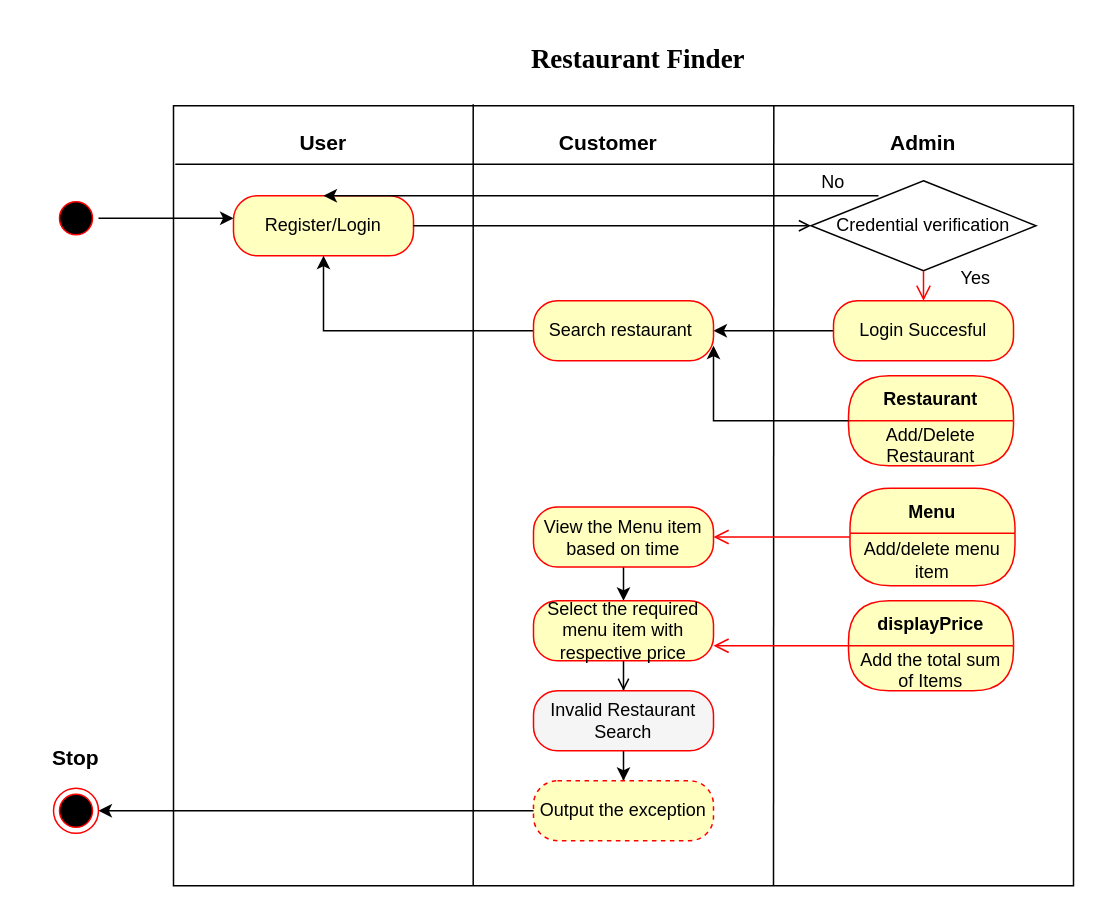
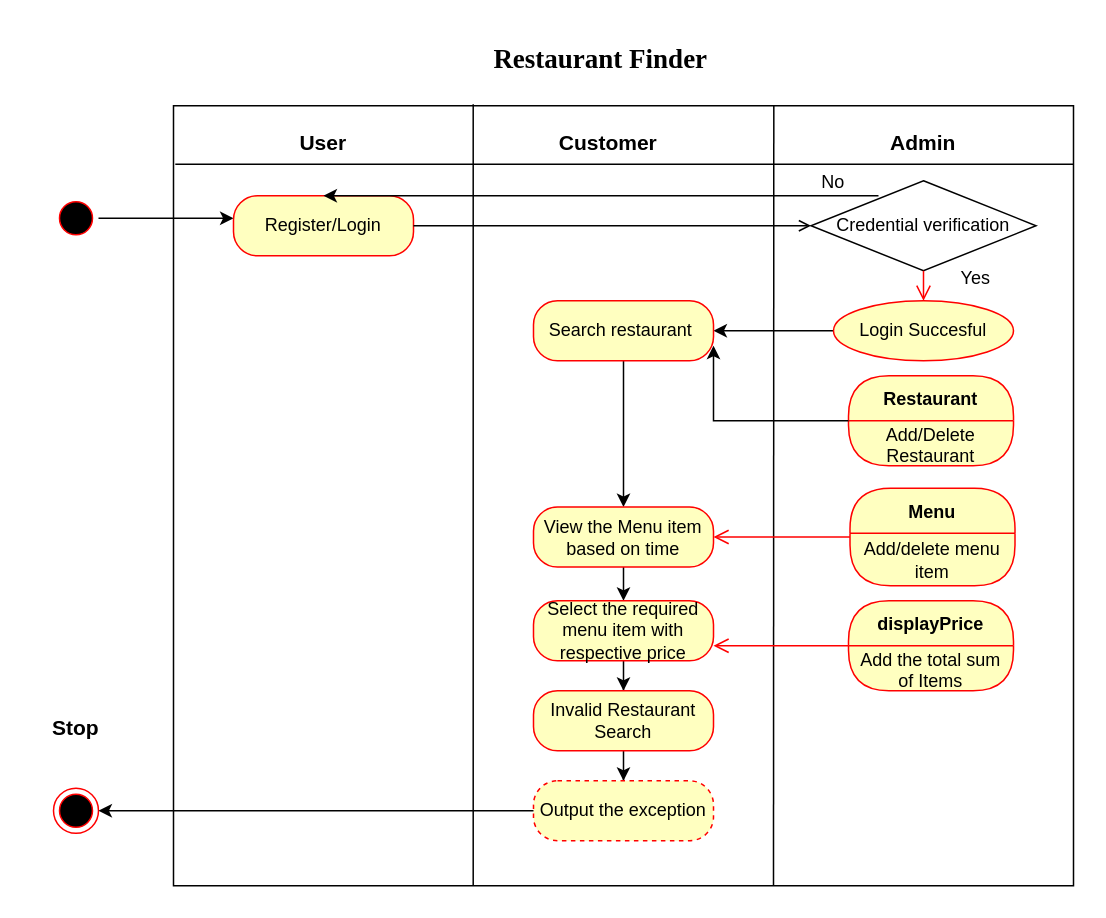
(638, 53) -> (601, 53)
(396, 331) -> (623, 429)
(923, 331) -> (923, 331)
(623, 681) -> (623, 679)
(623, 721) -> (623, 721)
(76, 758) -> (76, 728)
